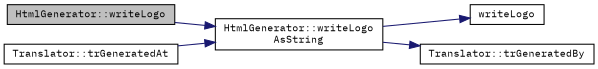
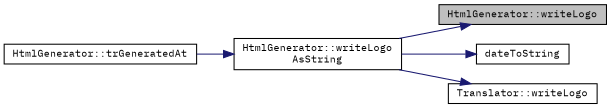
(507, 15) -> (523, 54)
(190, 24) -> (430, 32)
(91, 54) -> (100, 54)
(507, 54) -> (523, 94)
